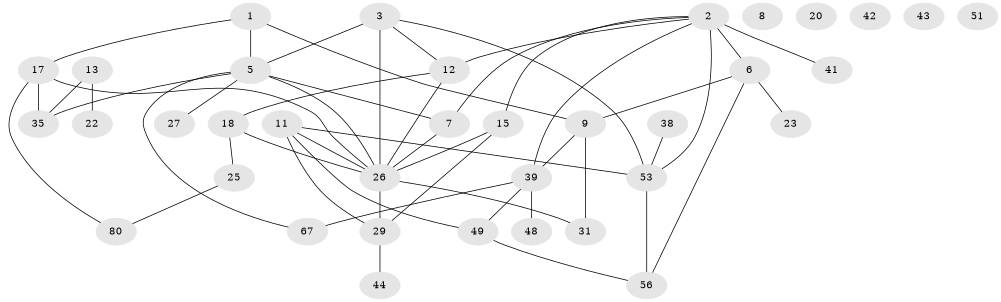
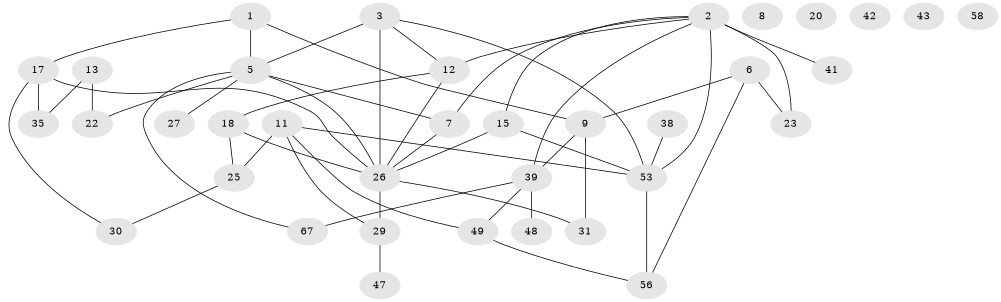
(978, 16) -> (978, 16)
(729, 43) -> (775, 55)
(150, 88) -> (148, 102)
(331, 151) -> (258, 151)
(442, 178) -> (575, 151)
(116, 232) -> (116, 232)
(380, 285) -> (380, 285)
